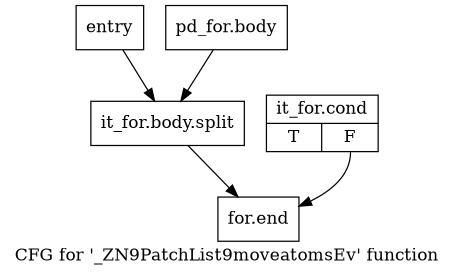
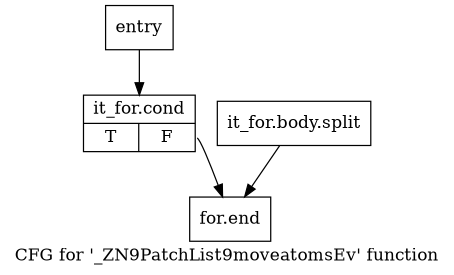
(227, 28) -> none
(135, 70) -> (139, 66)
